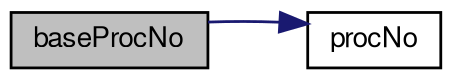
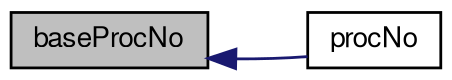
(244, 21) -> (272, 58)
